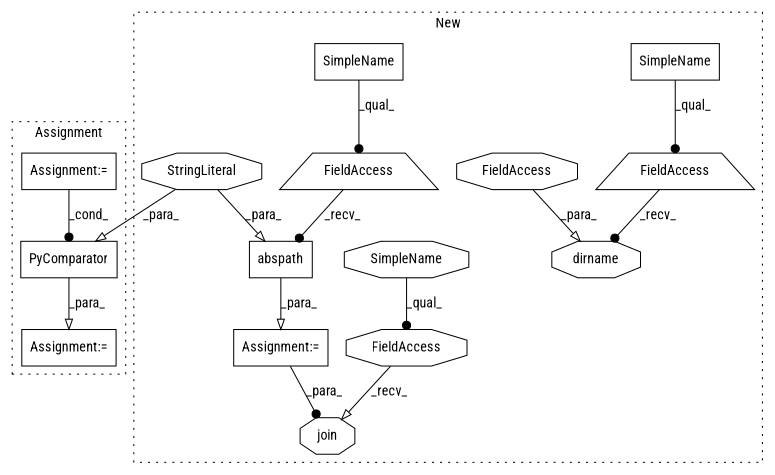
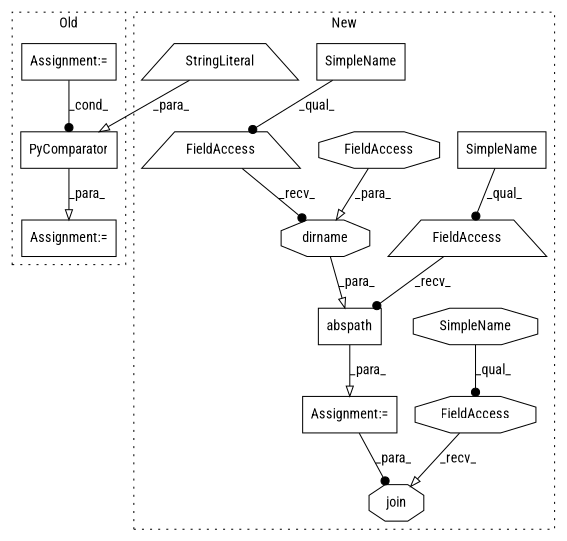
(69, 133) -> (69, 24)
(202, 171) -> (220, 62)
(238, 212) -> (336, 277)
